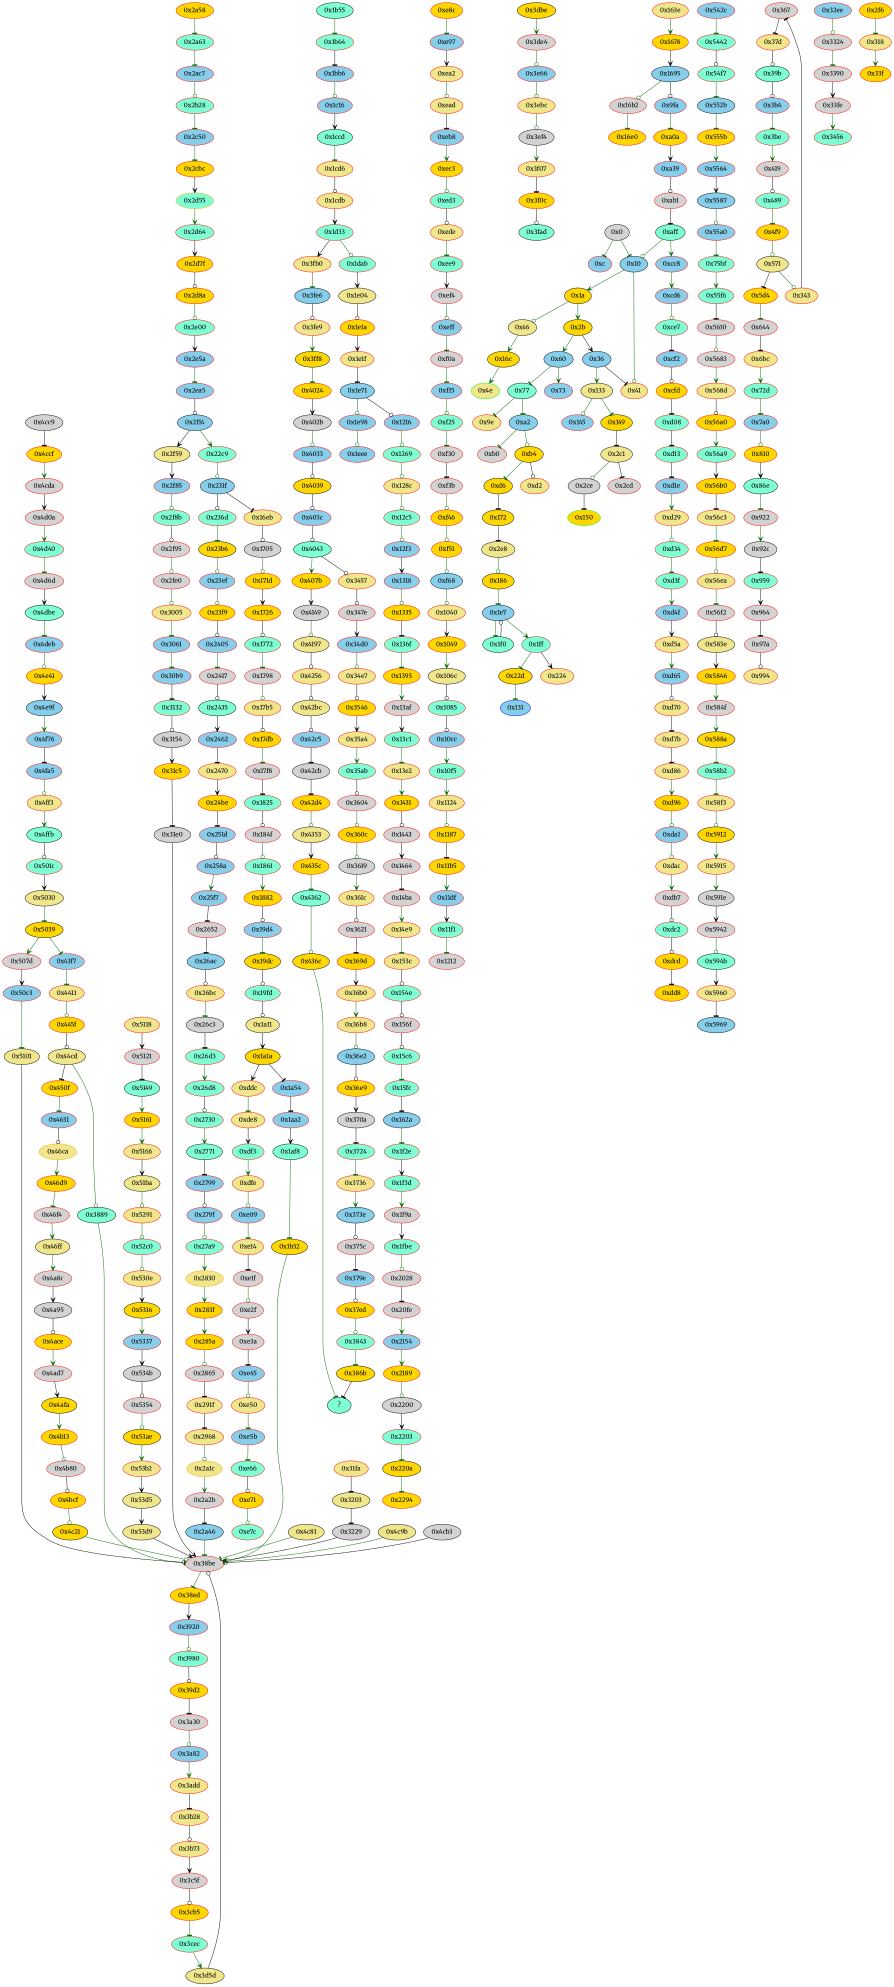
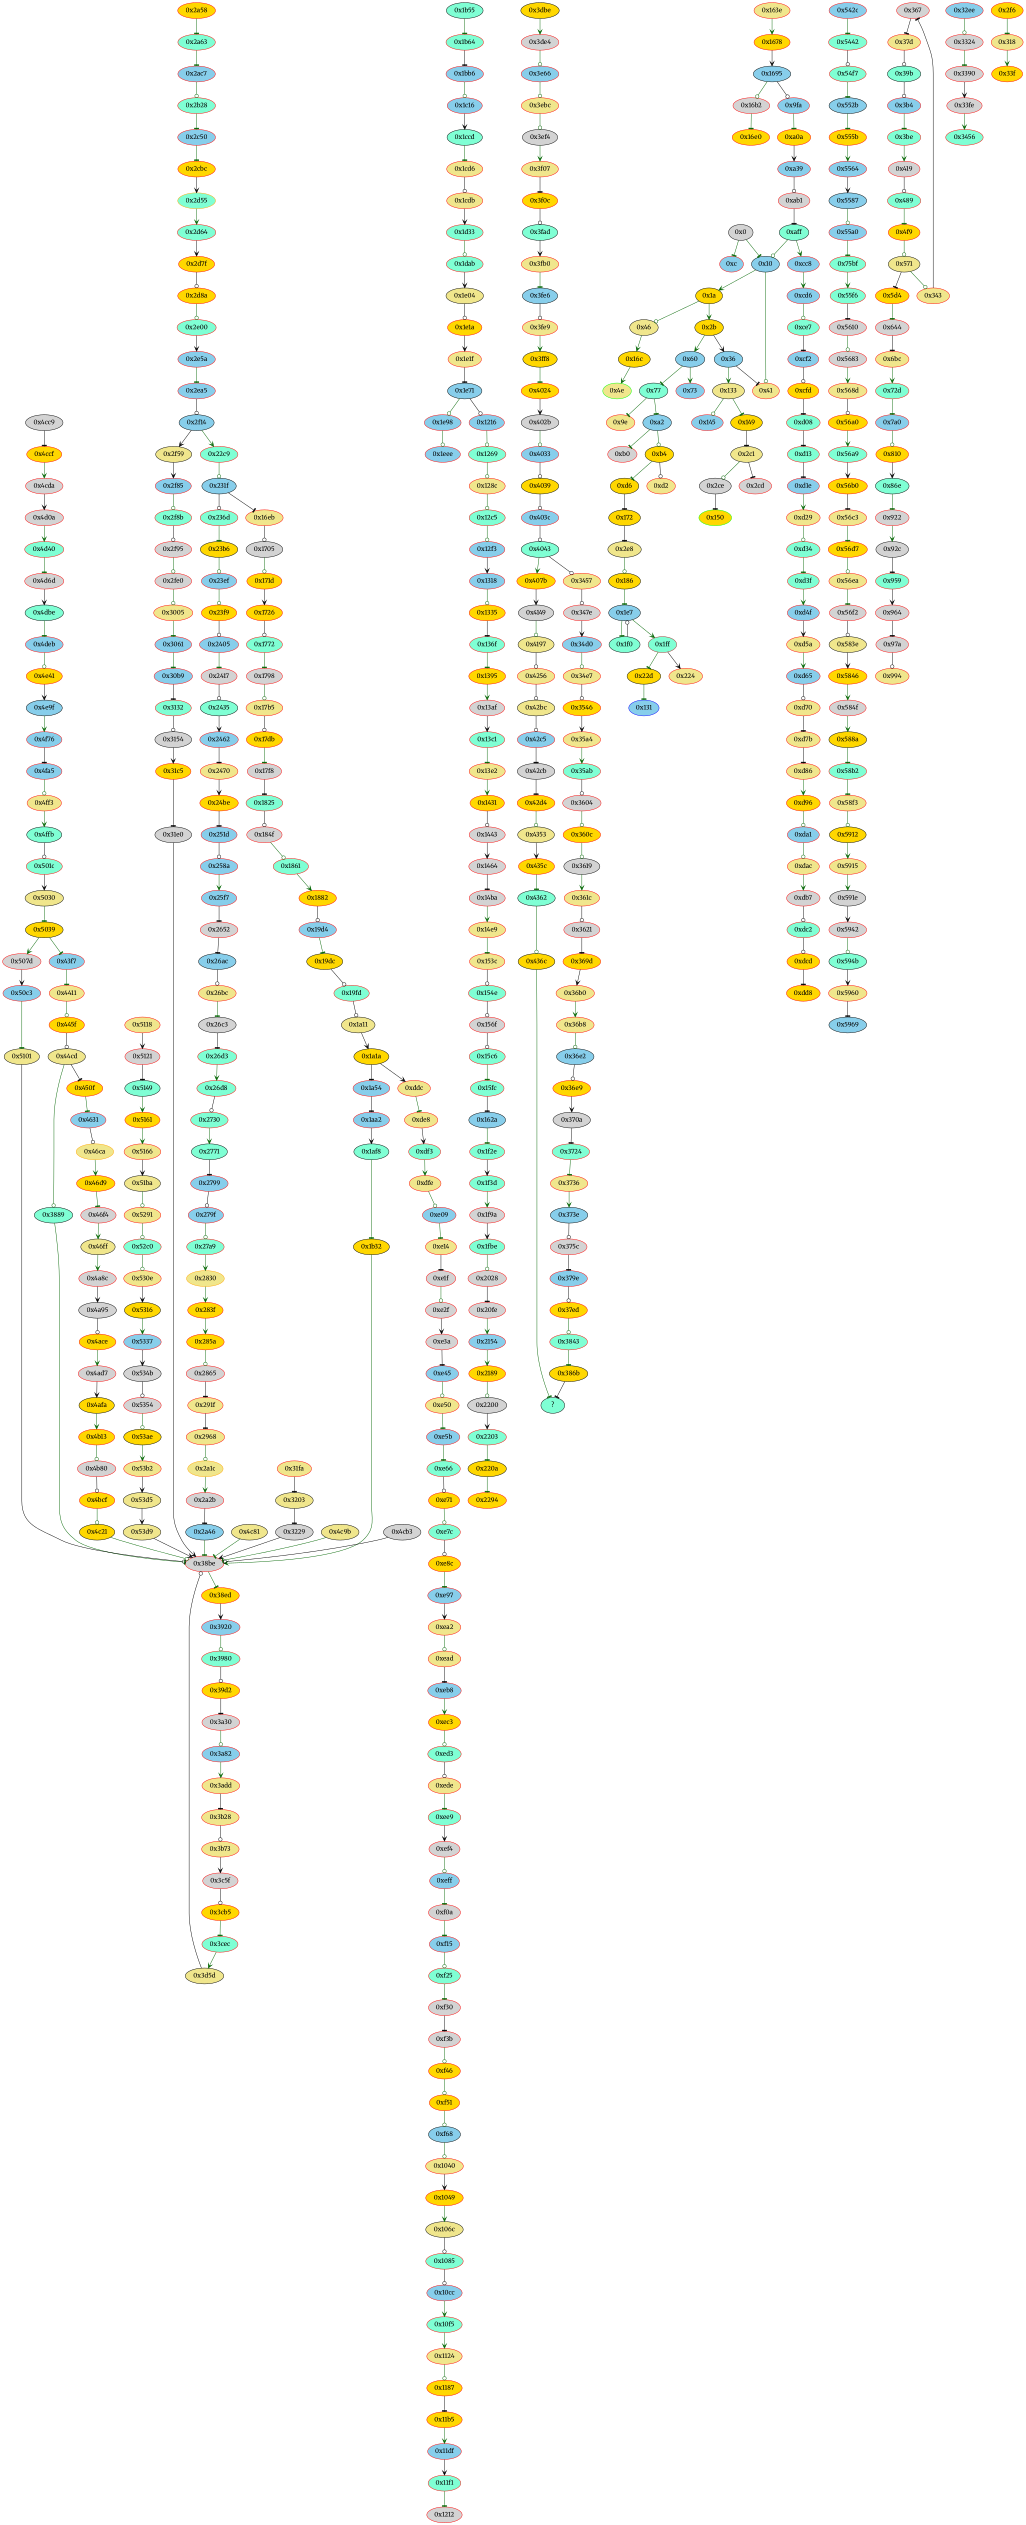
(325, 247) -> (540, 246)
none -> (444, 1546)
